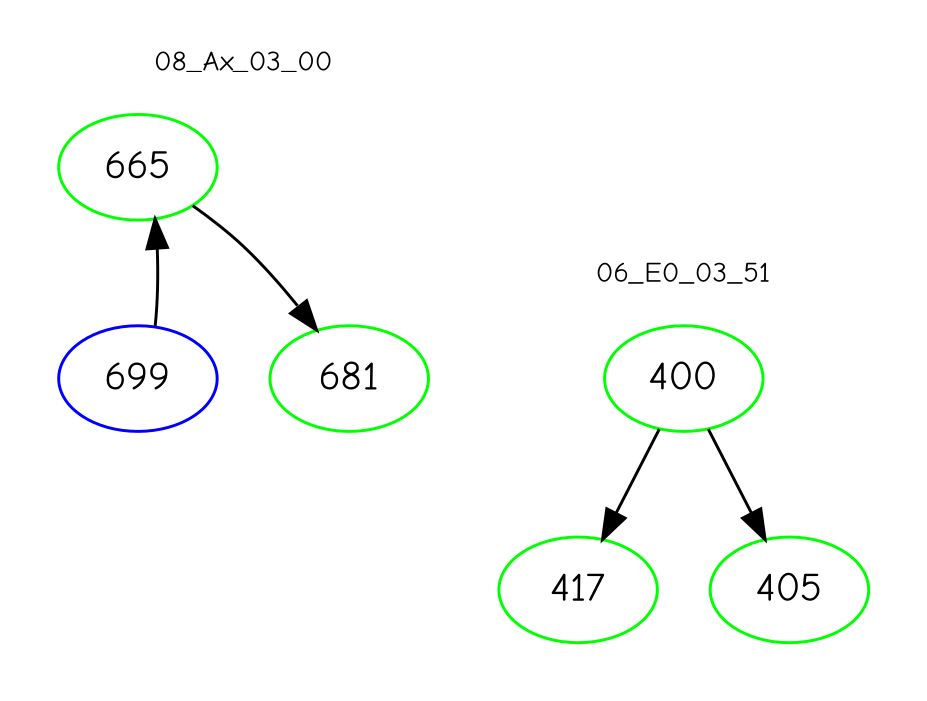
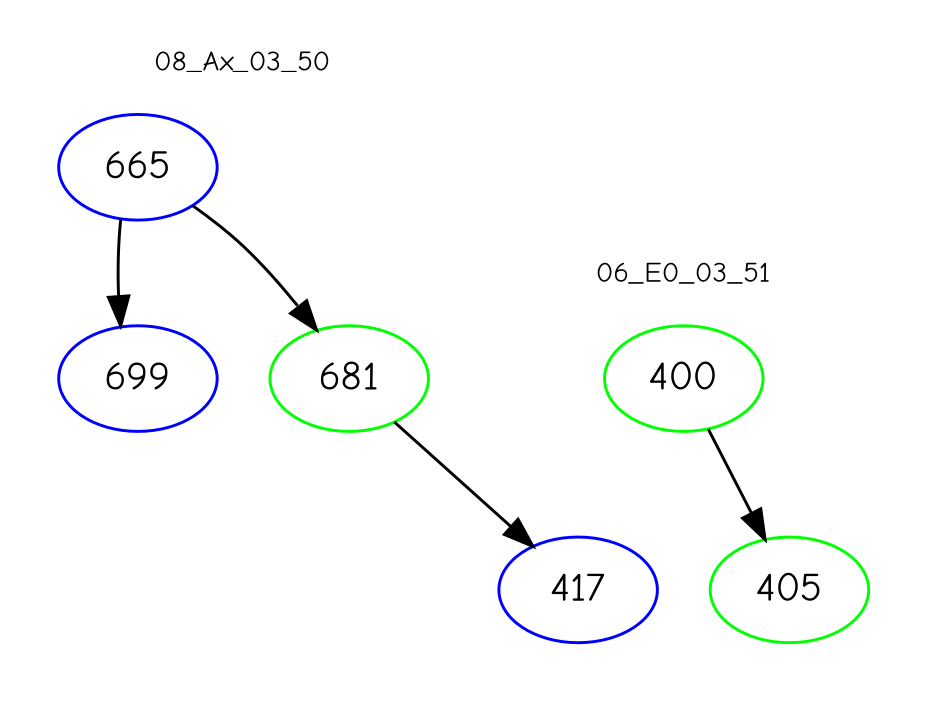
(244, 63) -> (244, 63)
(138, 167) -> (138, 167)
(158, 287) -> (118, 258)
(638, 471) -> (453, 474)
(578, 590) -> (578, 590)
